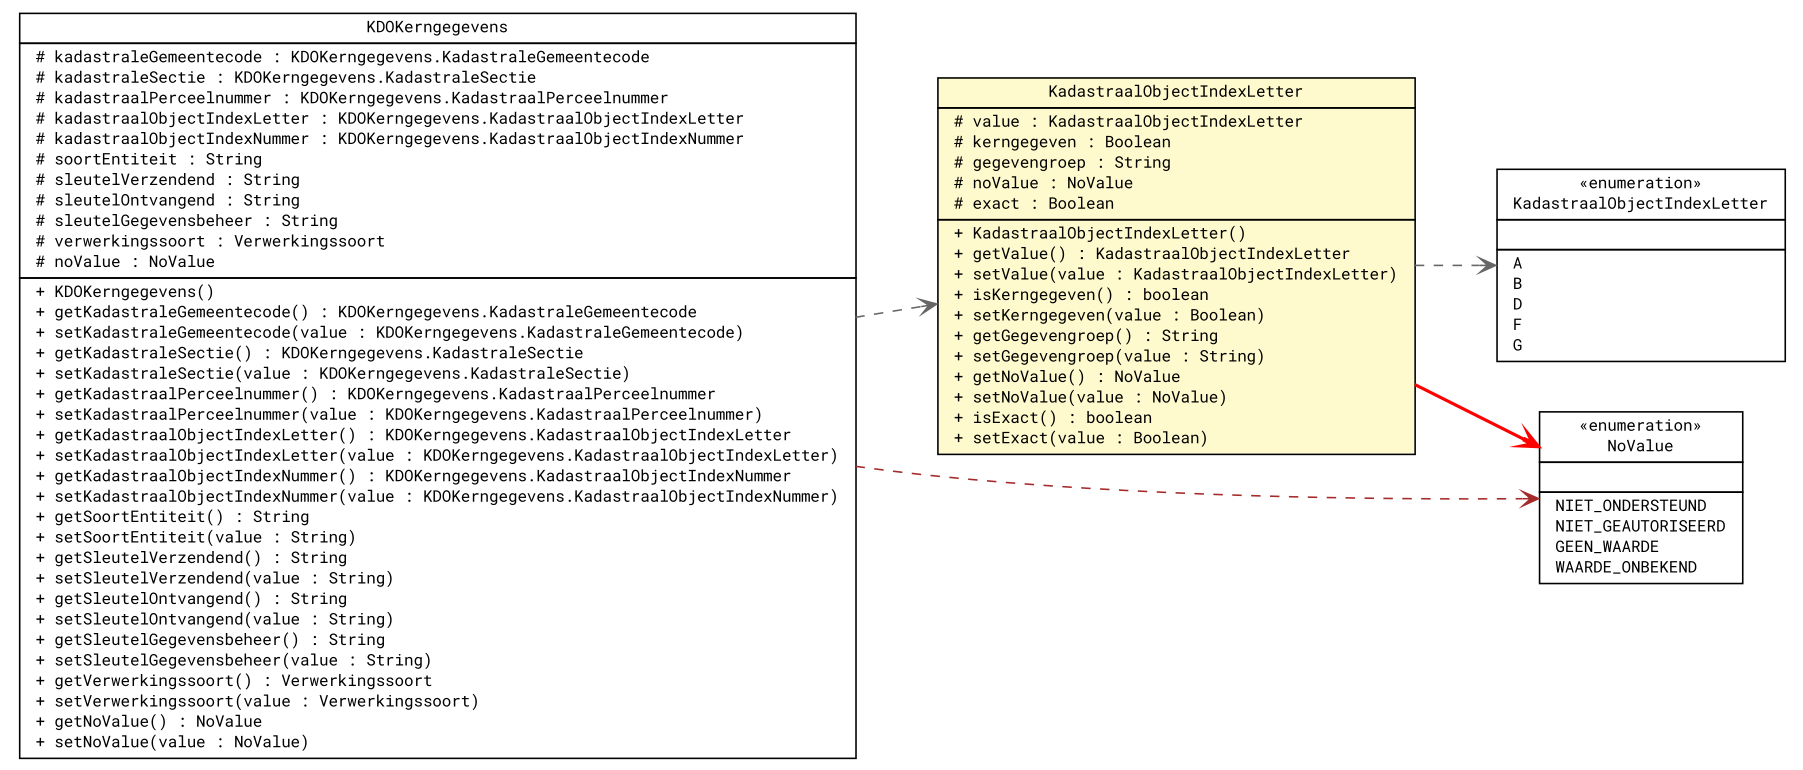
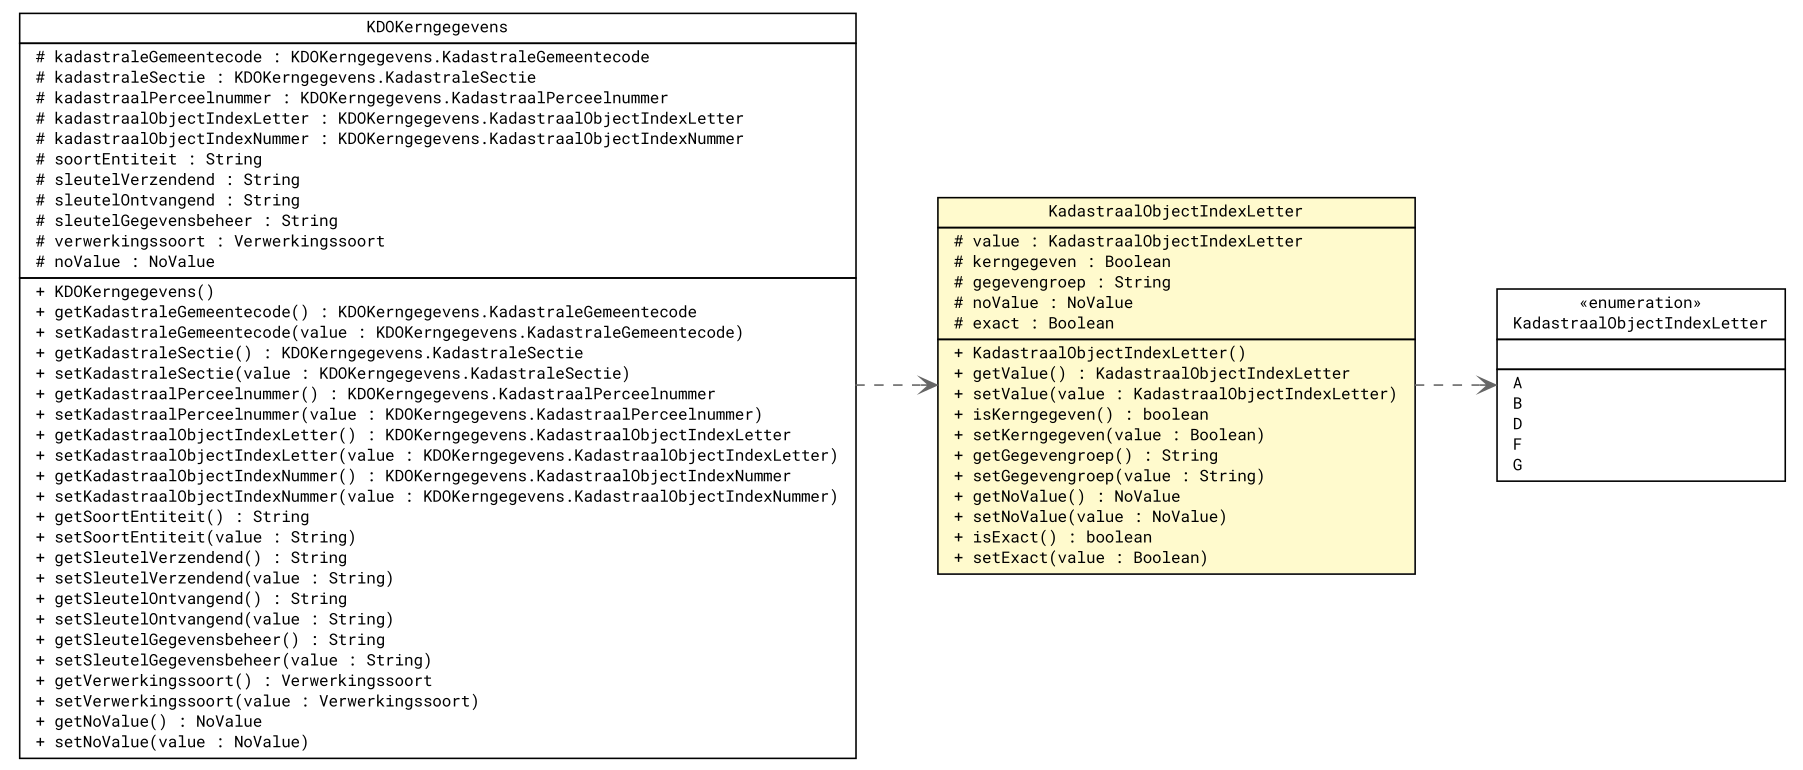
(1640, 497) -> none
